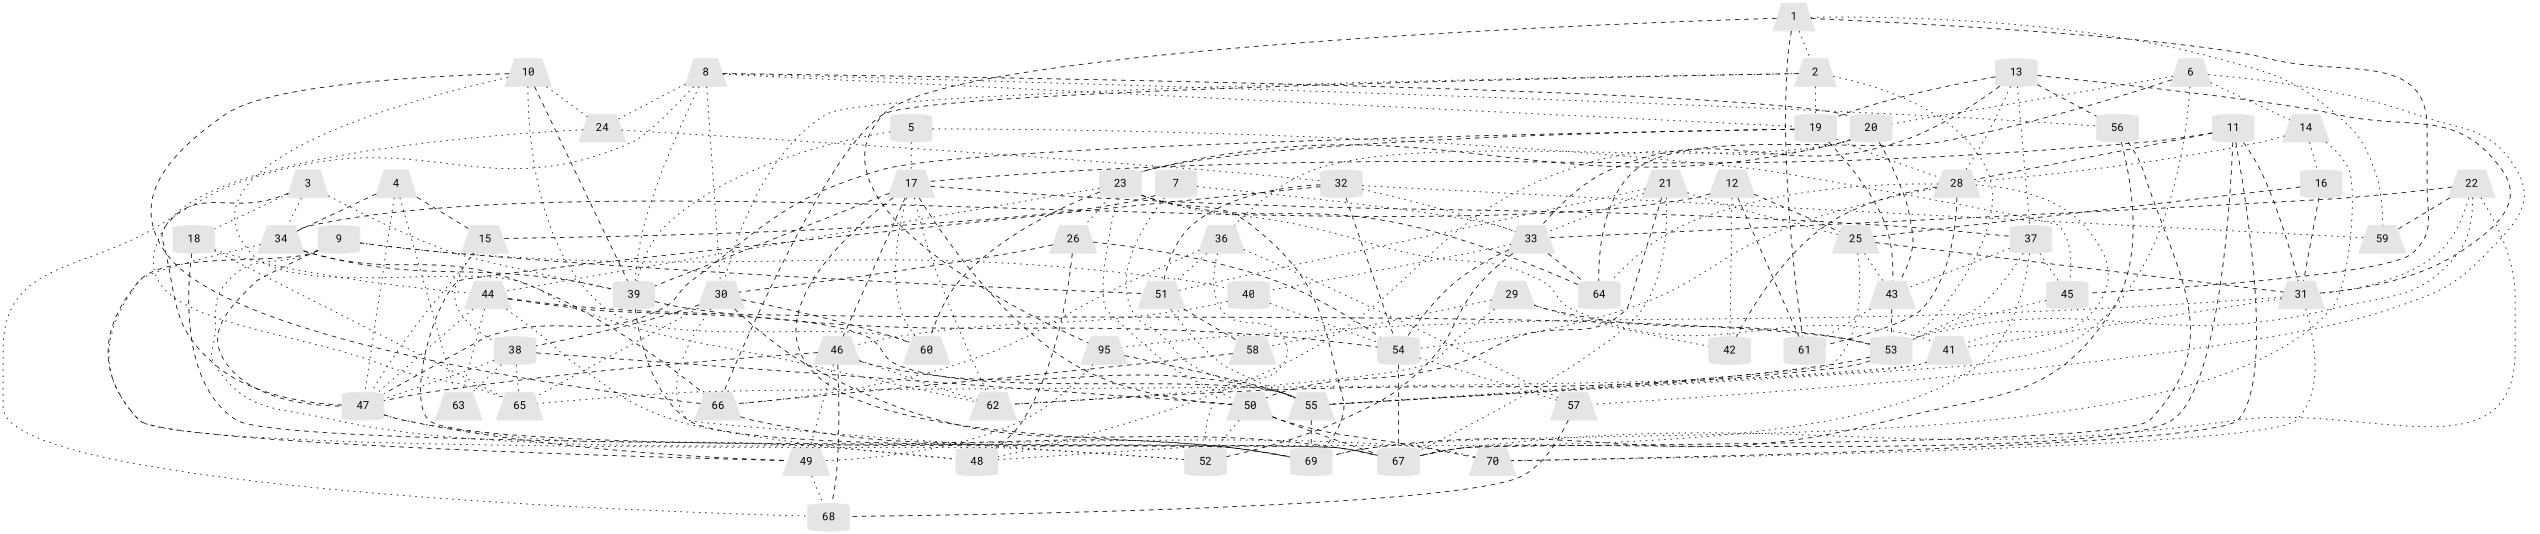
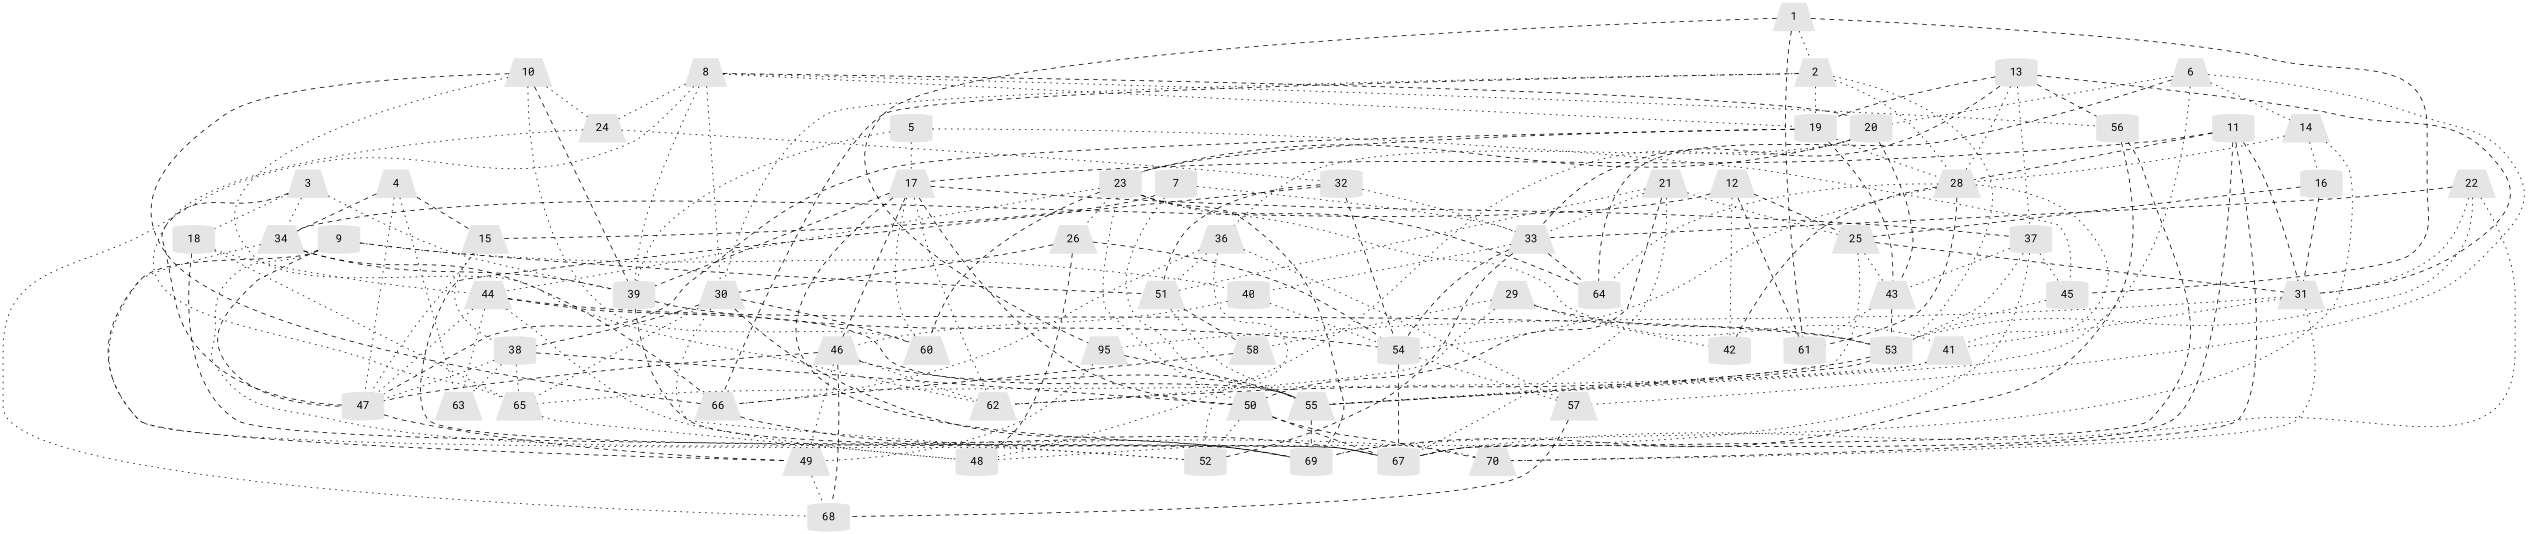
none -> (1890, 108)
(2382, 239) -> none
(669, 442) -> (728, 438)
